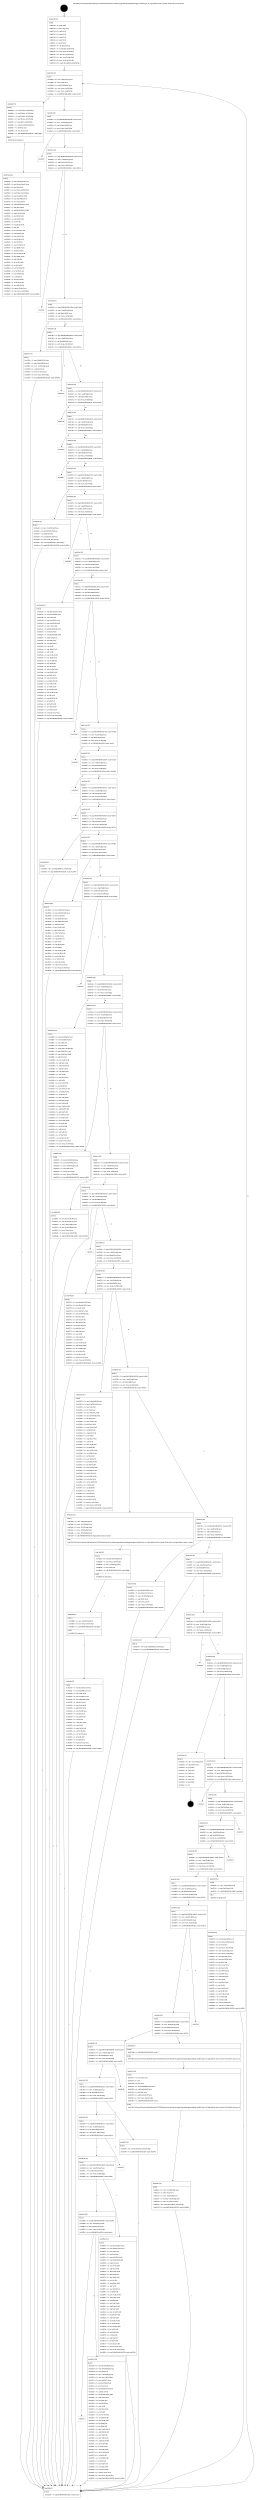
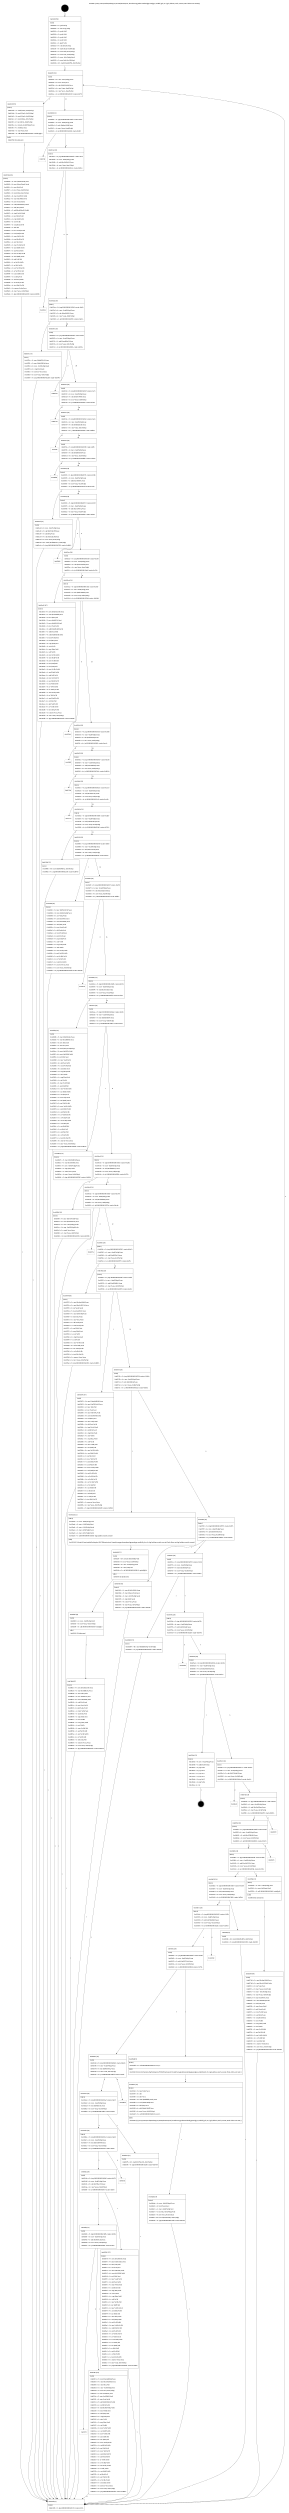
none -> (240, 1937)
